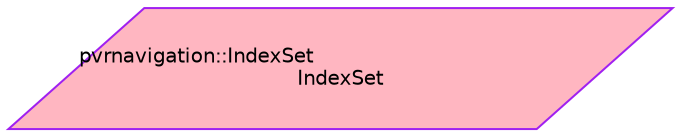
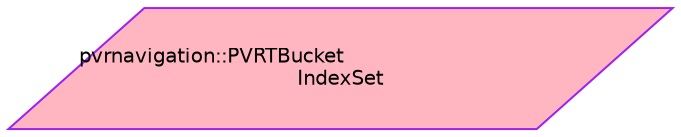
(340, 69) -> (340, 69)
